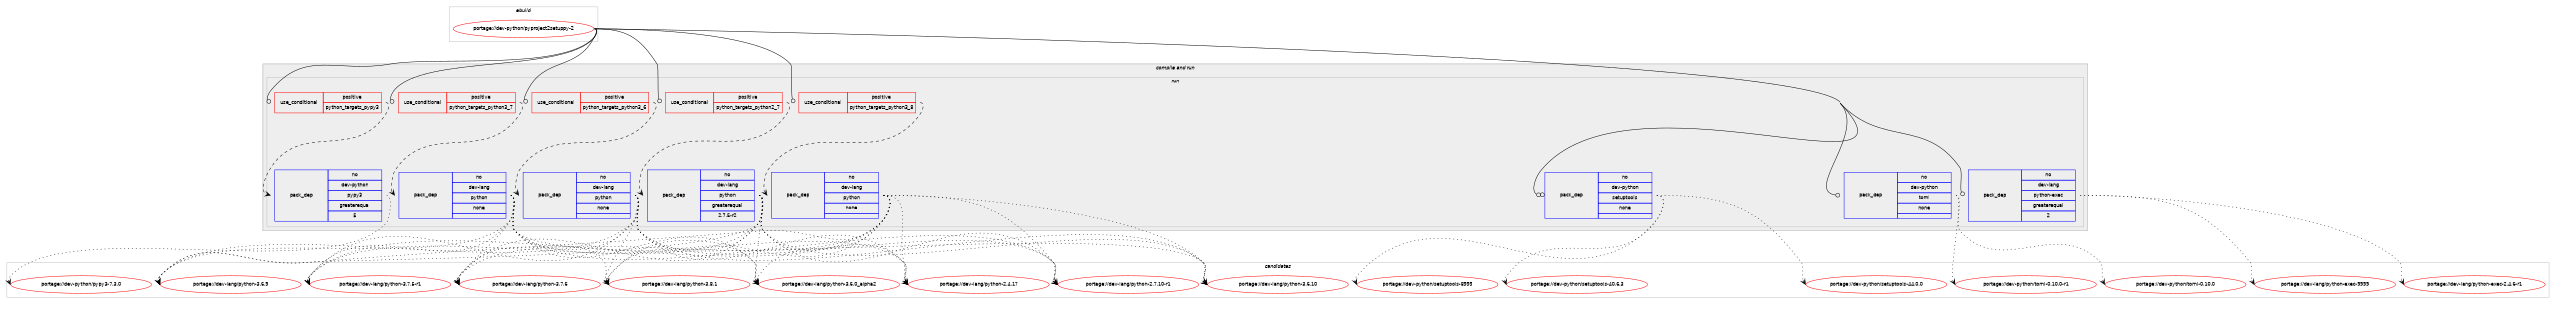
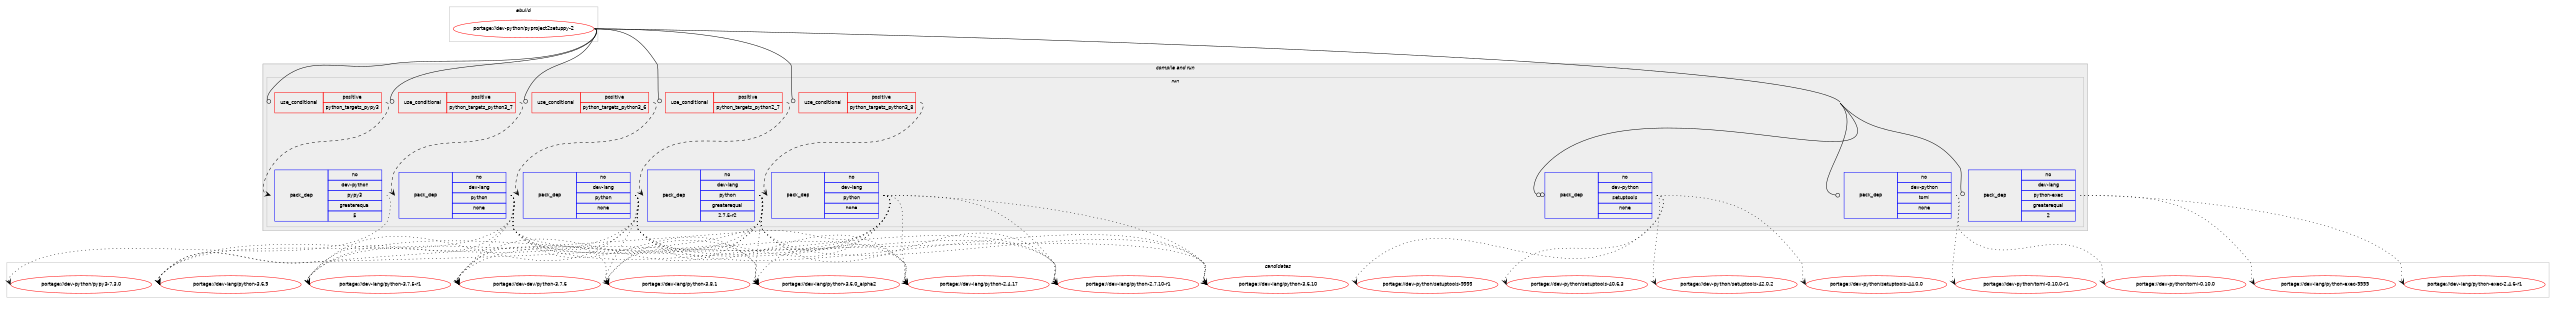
(530, 285) -> (530, 285)
(1428, 285) -> (1428, 285)
none -> (1727, 285)
